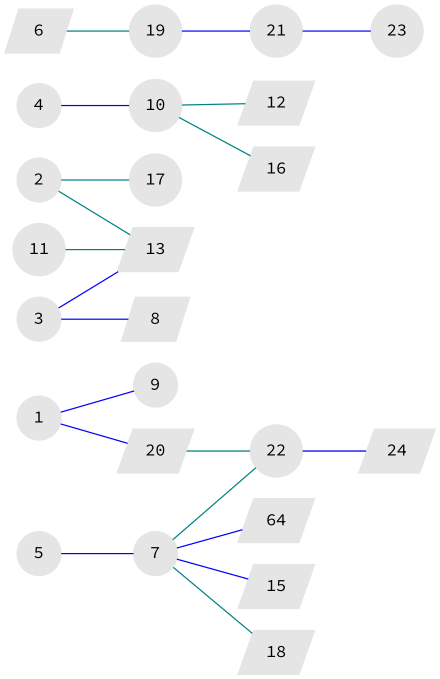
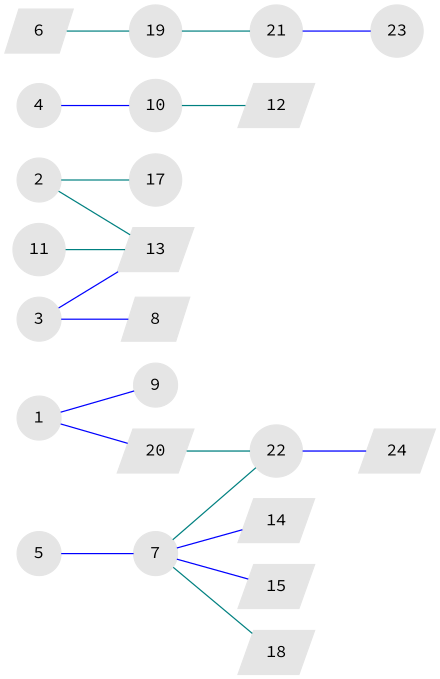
(216, 31) -> (216, 31)
(276, 169) -> none
(276, 521) -> (276, 521)
